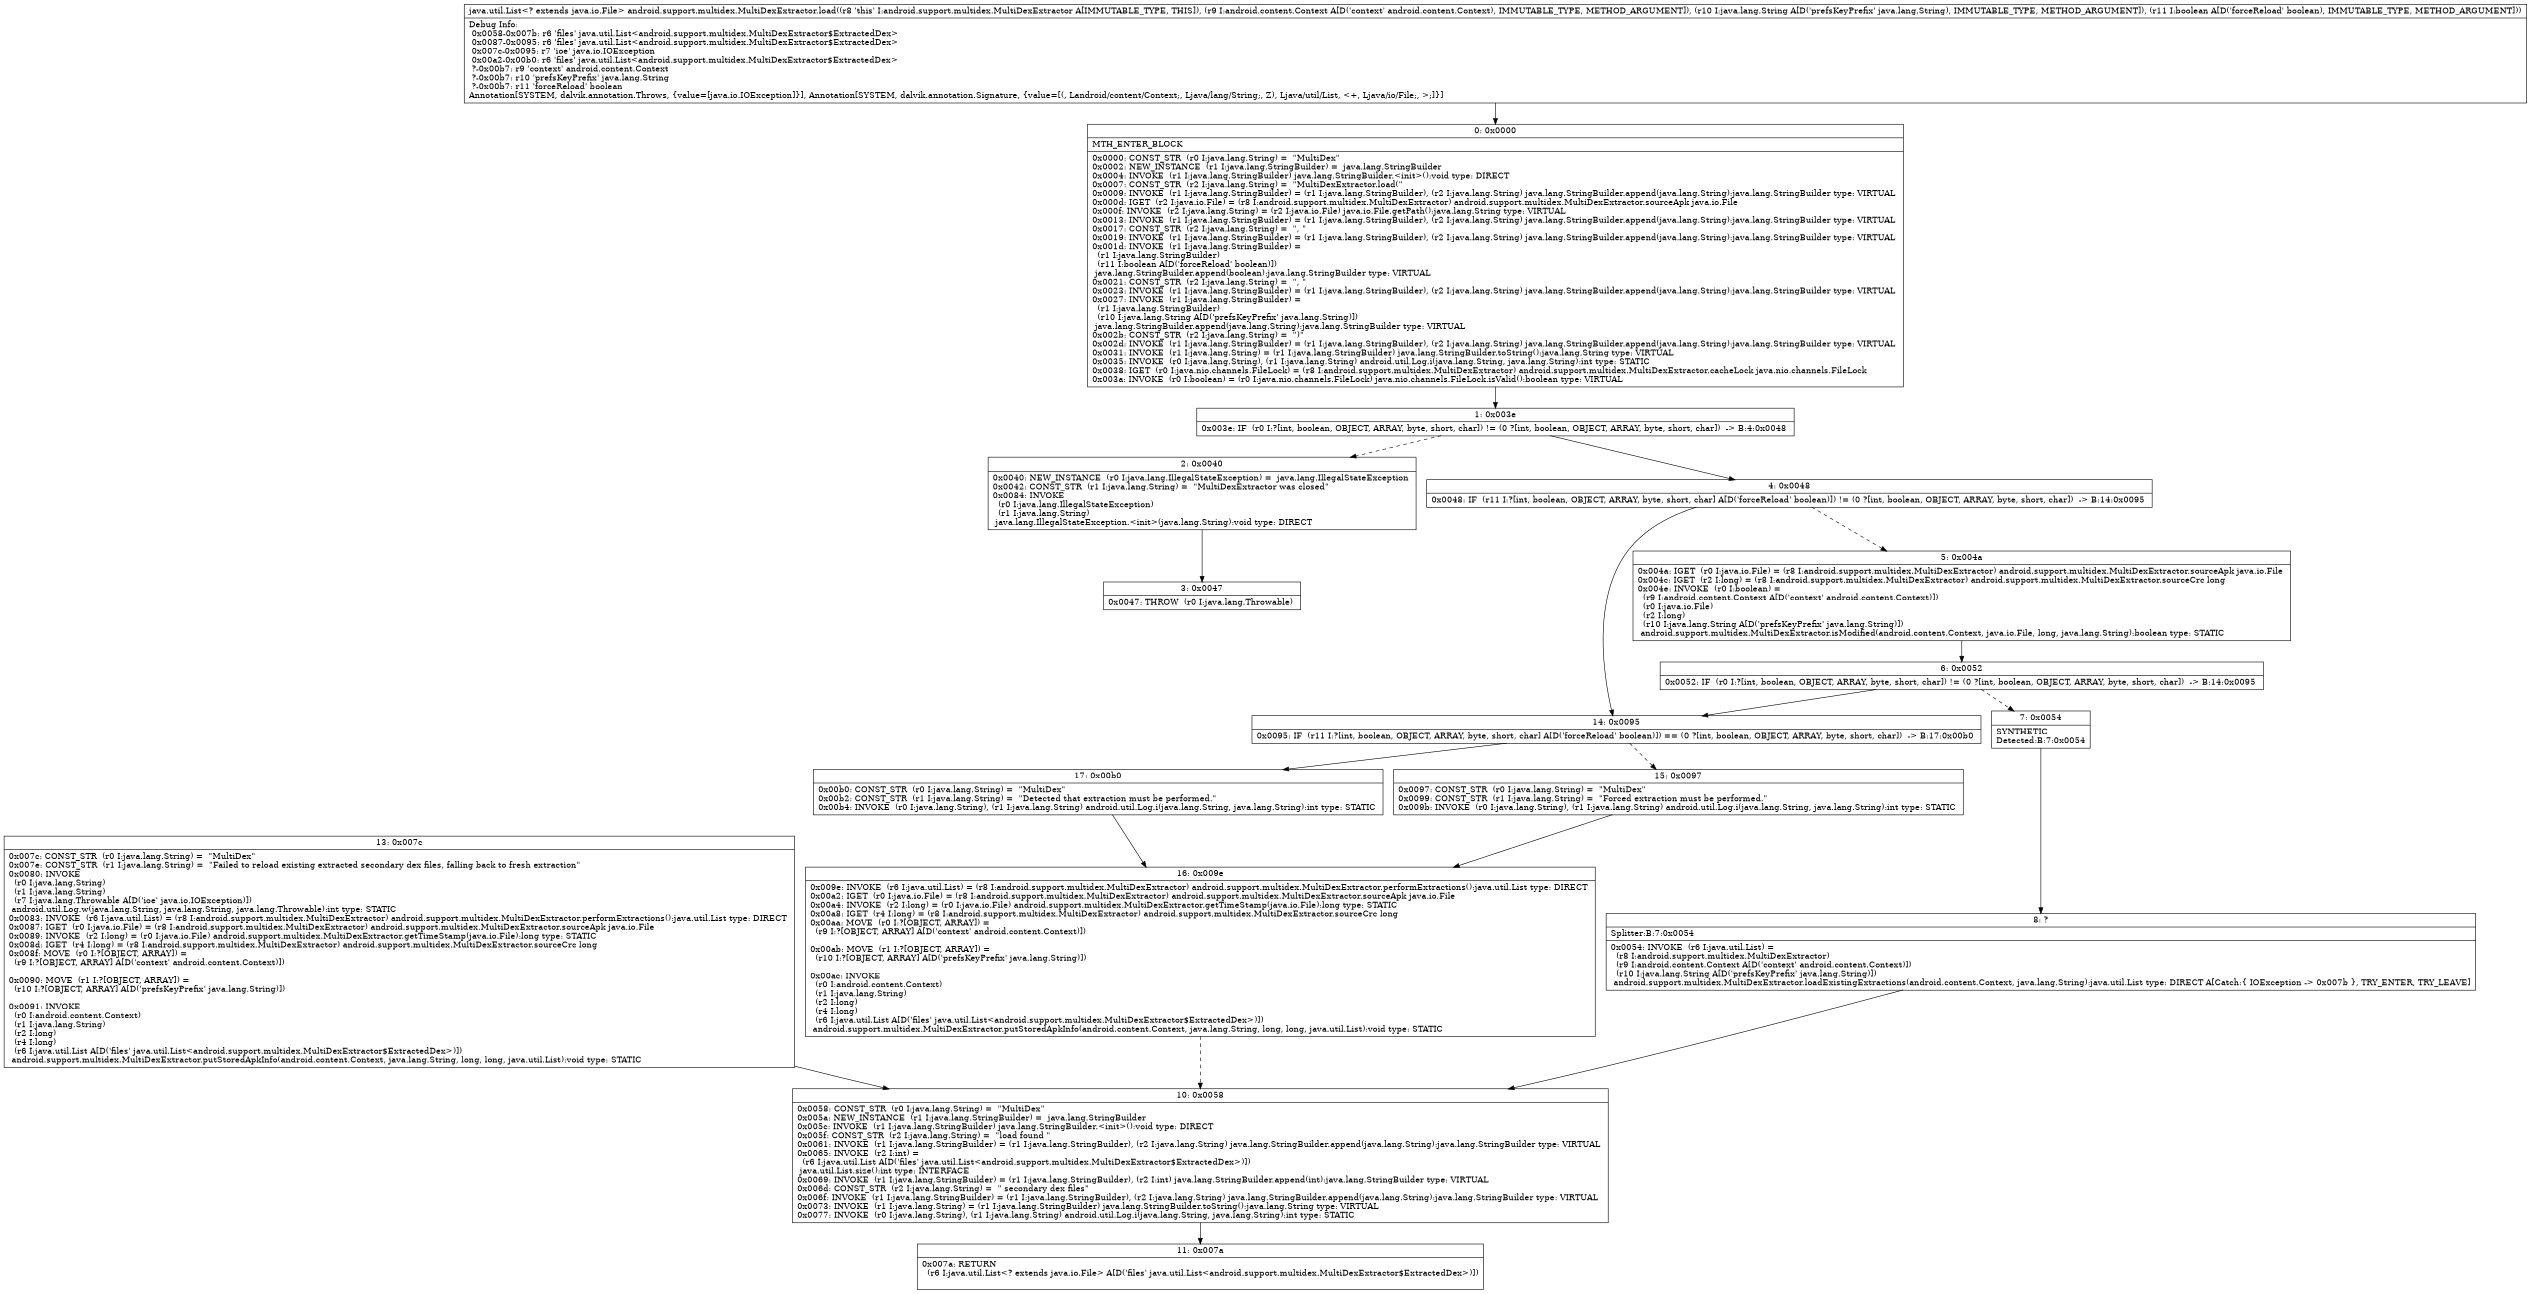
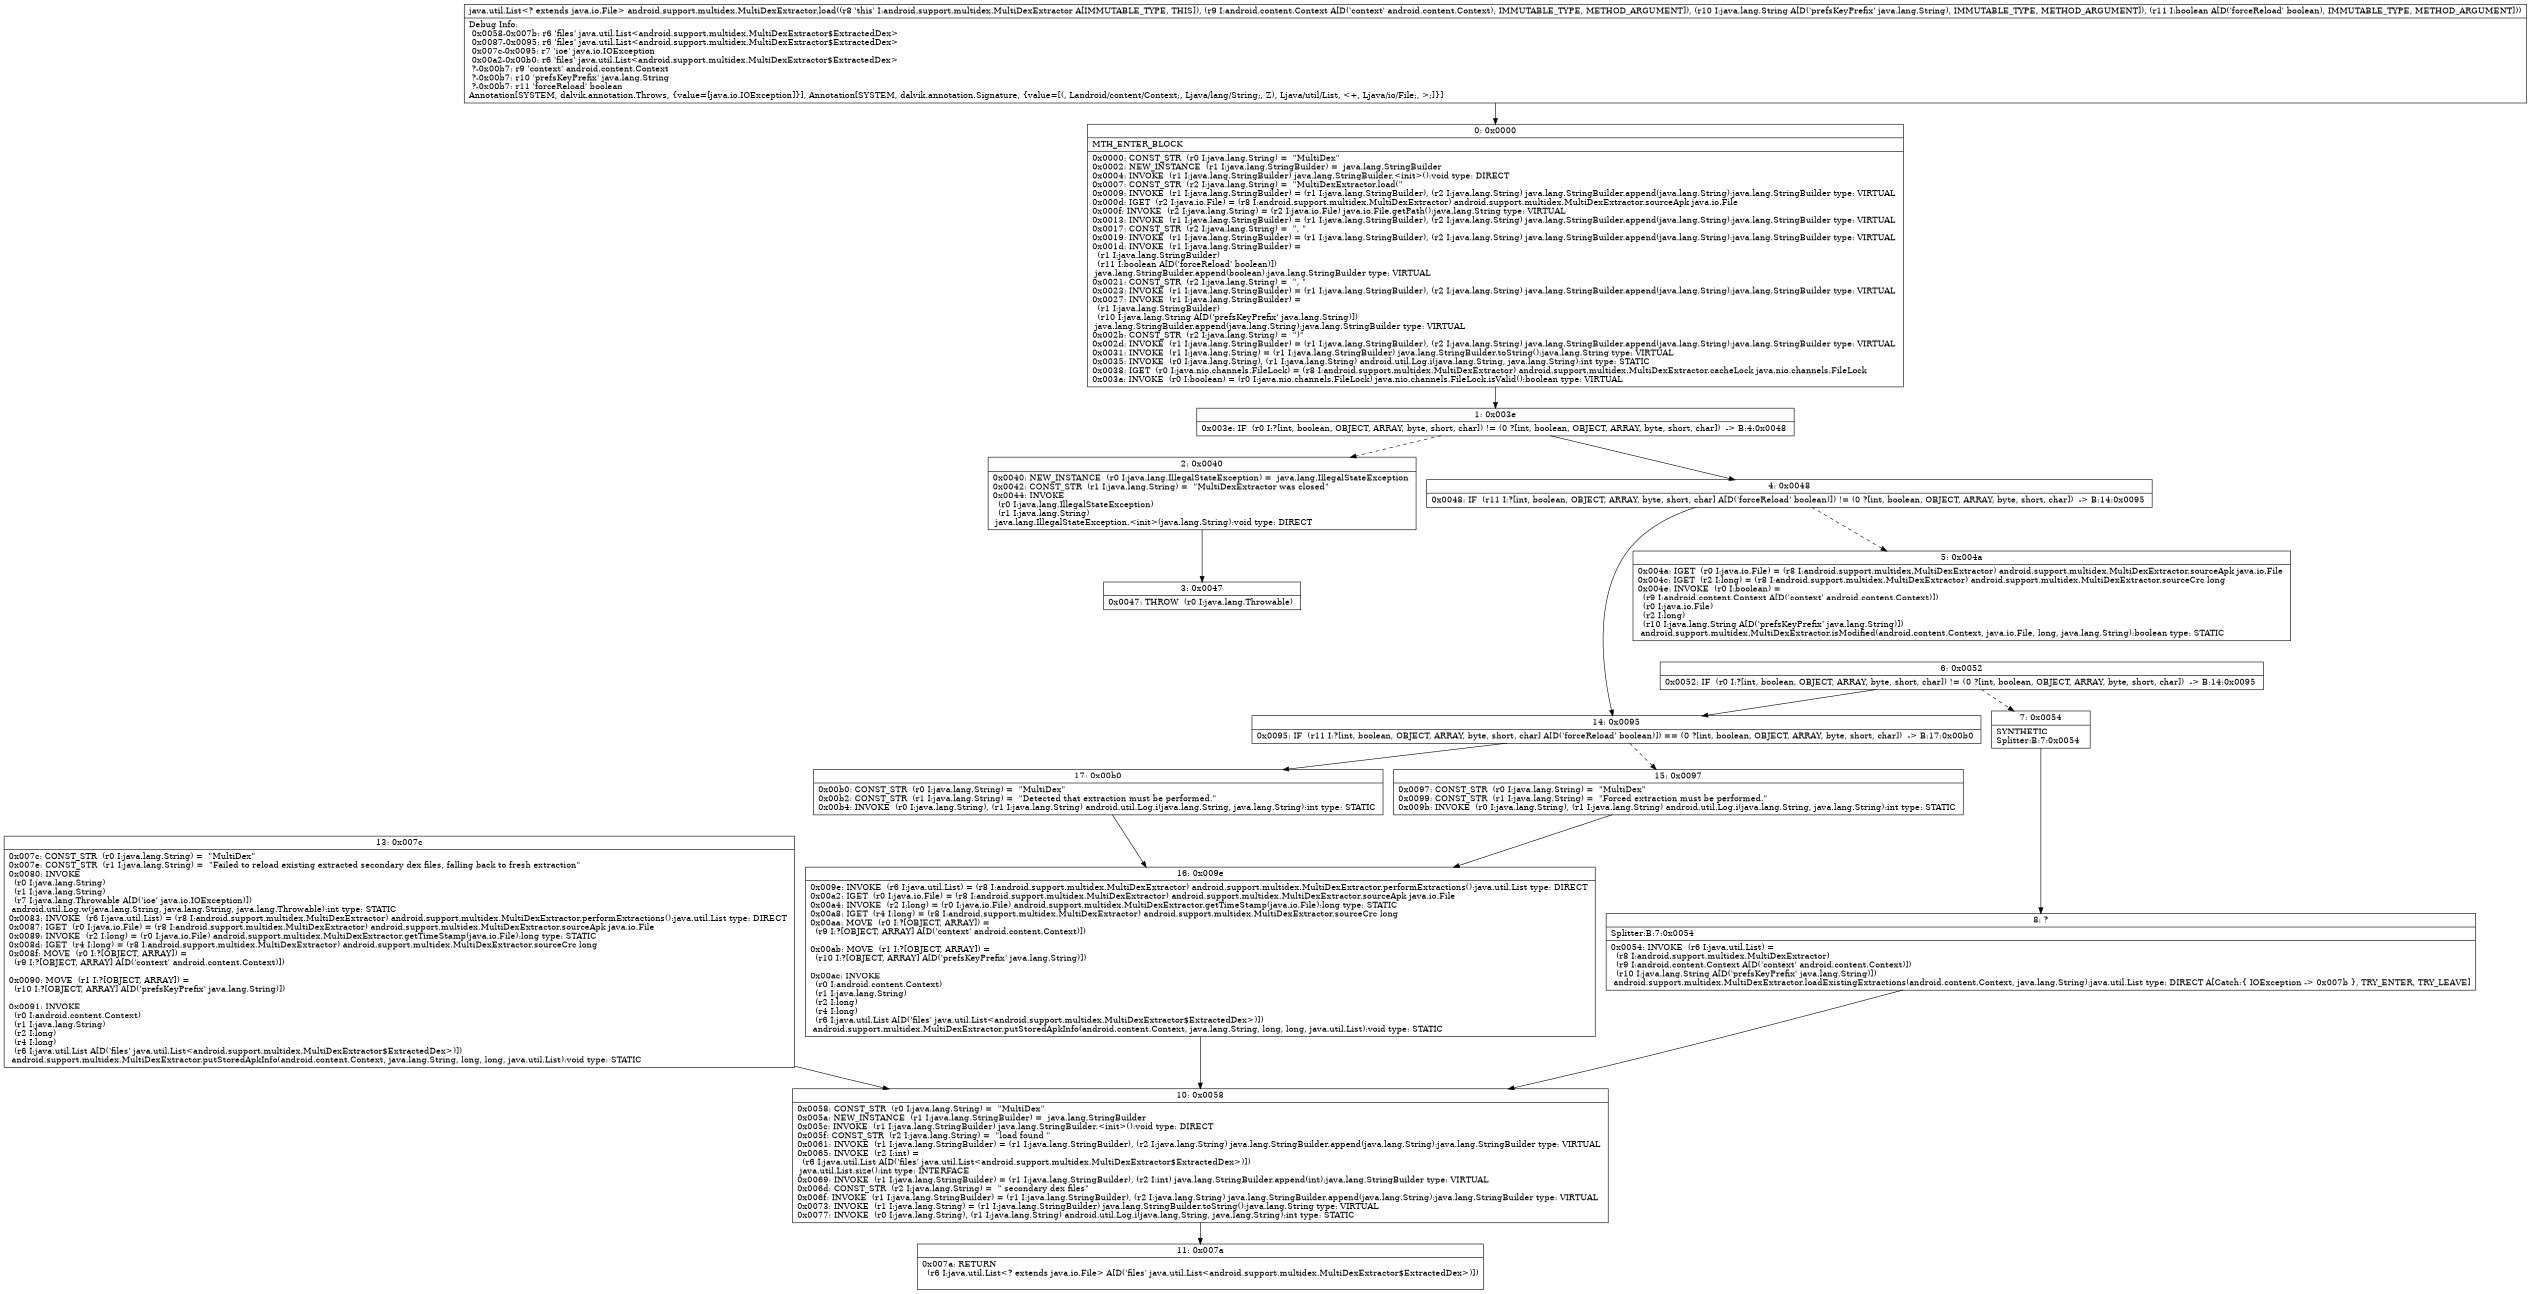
(1032, 496) -> (1032, 496)
(1962, 648) -> none
(2041, 741) -> (2038, 741)
(1200, 1060) -> (1200, 1060)
